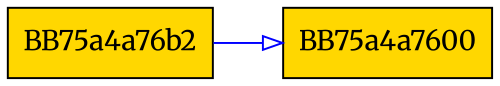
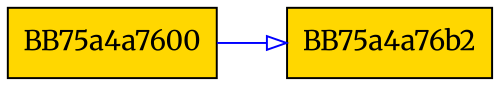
(238, 43) -> (242, 43)
